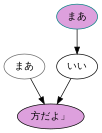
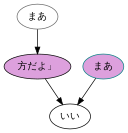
(66, 88) -> (52, 89)
